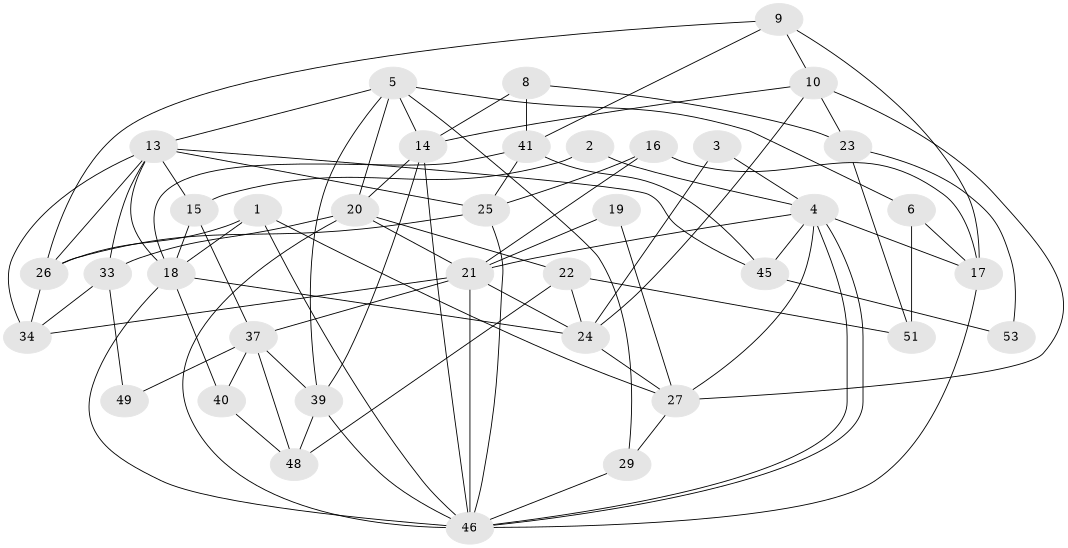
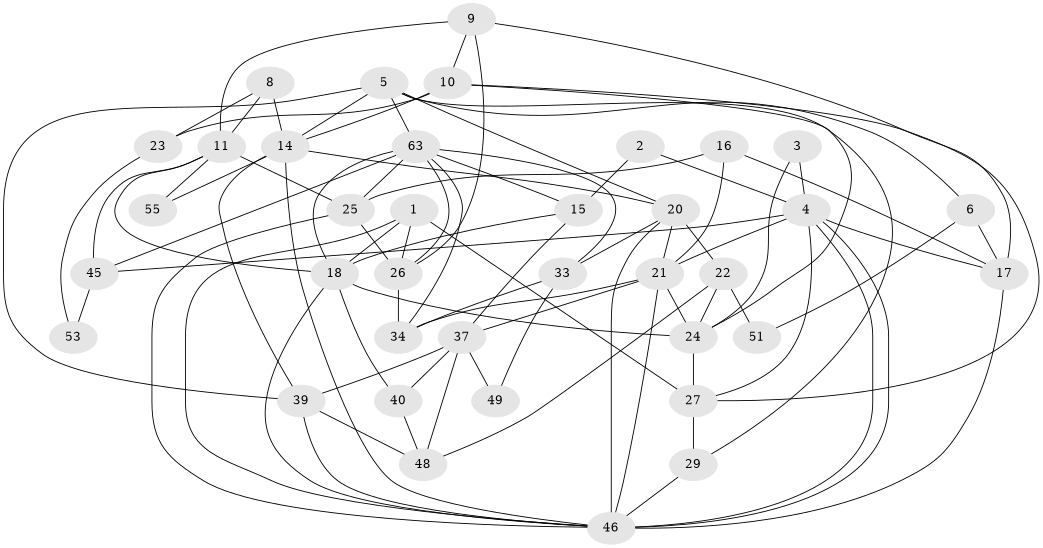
(154, 147) -> (416, 147)
(526, 147) -> (222, 147)
none -> (153, 210)
(617, 210) -> none
(880, 242) -> none
